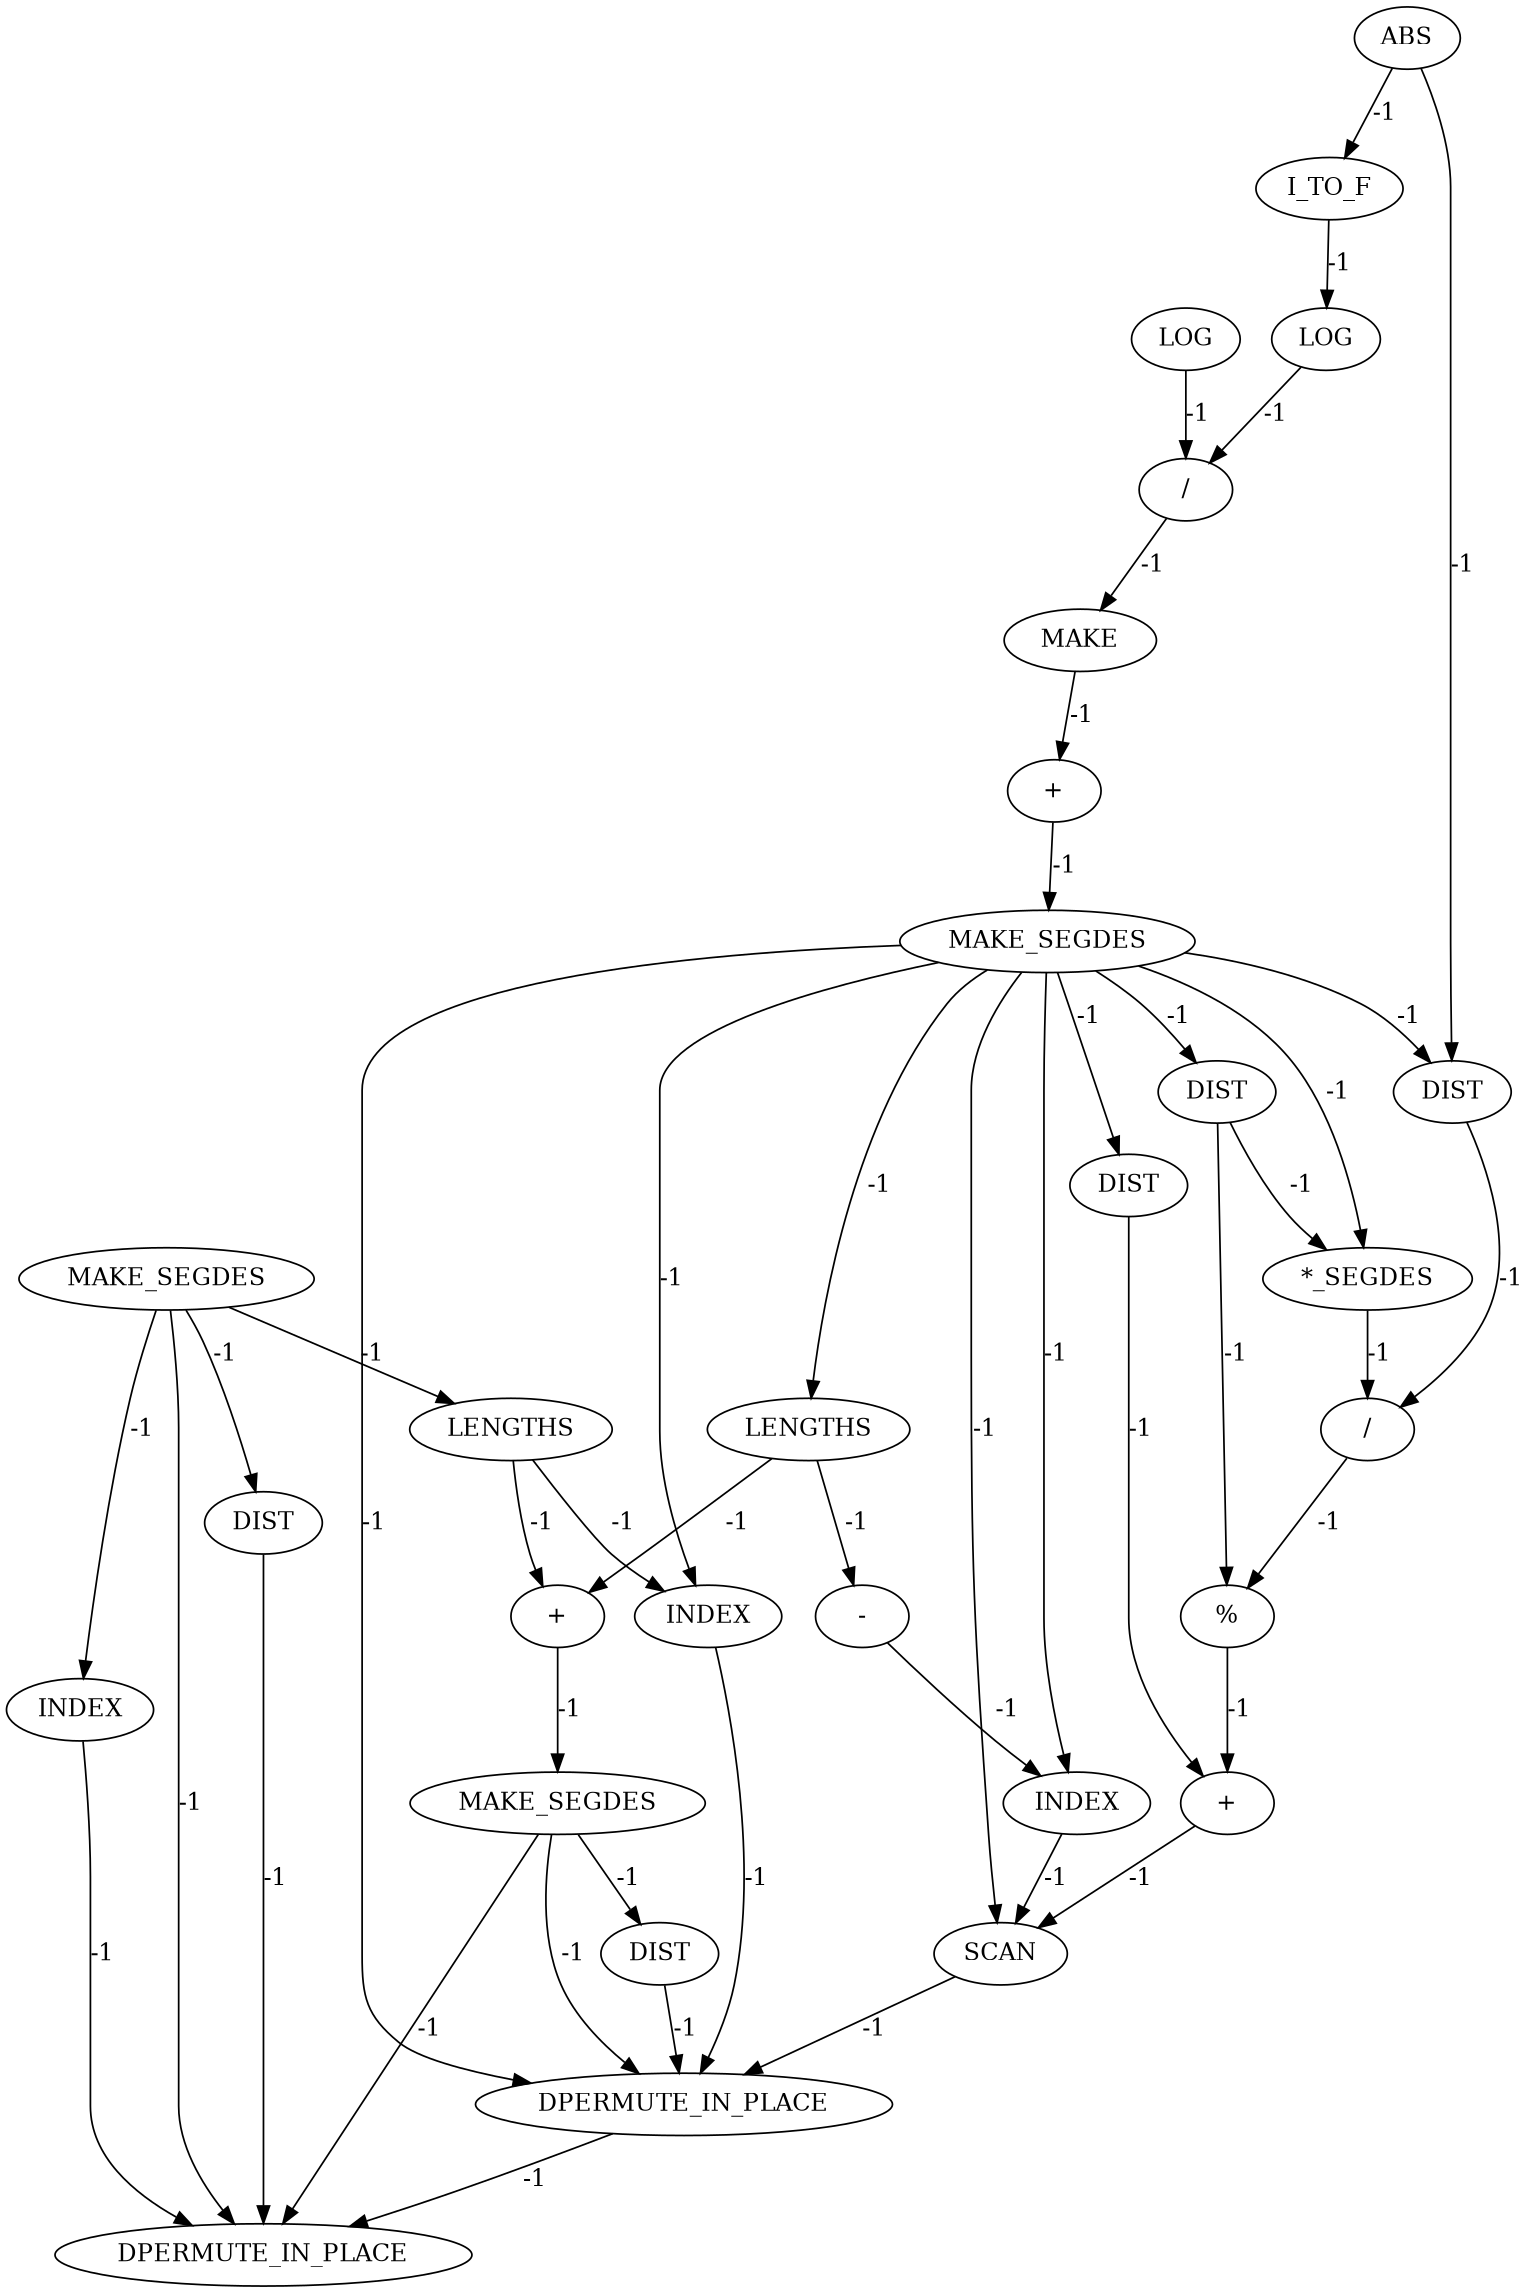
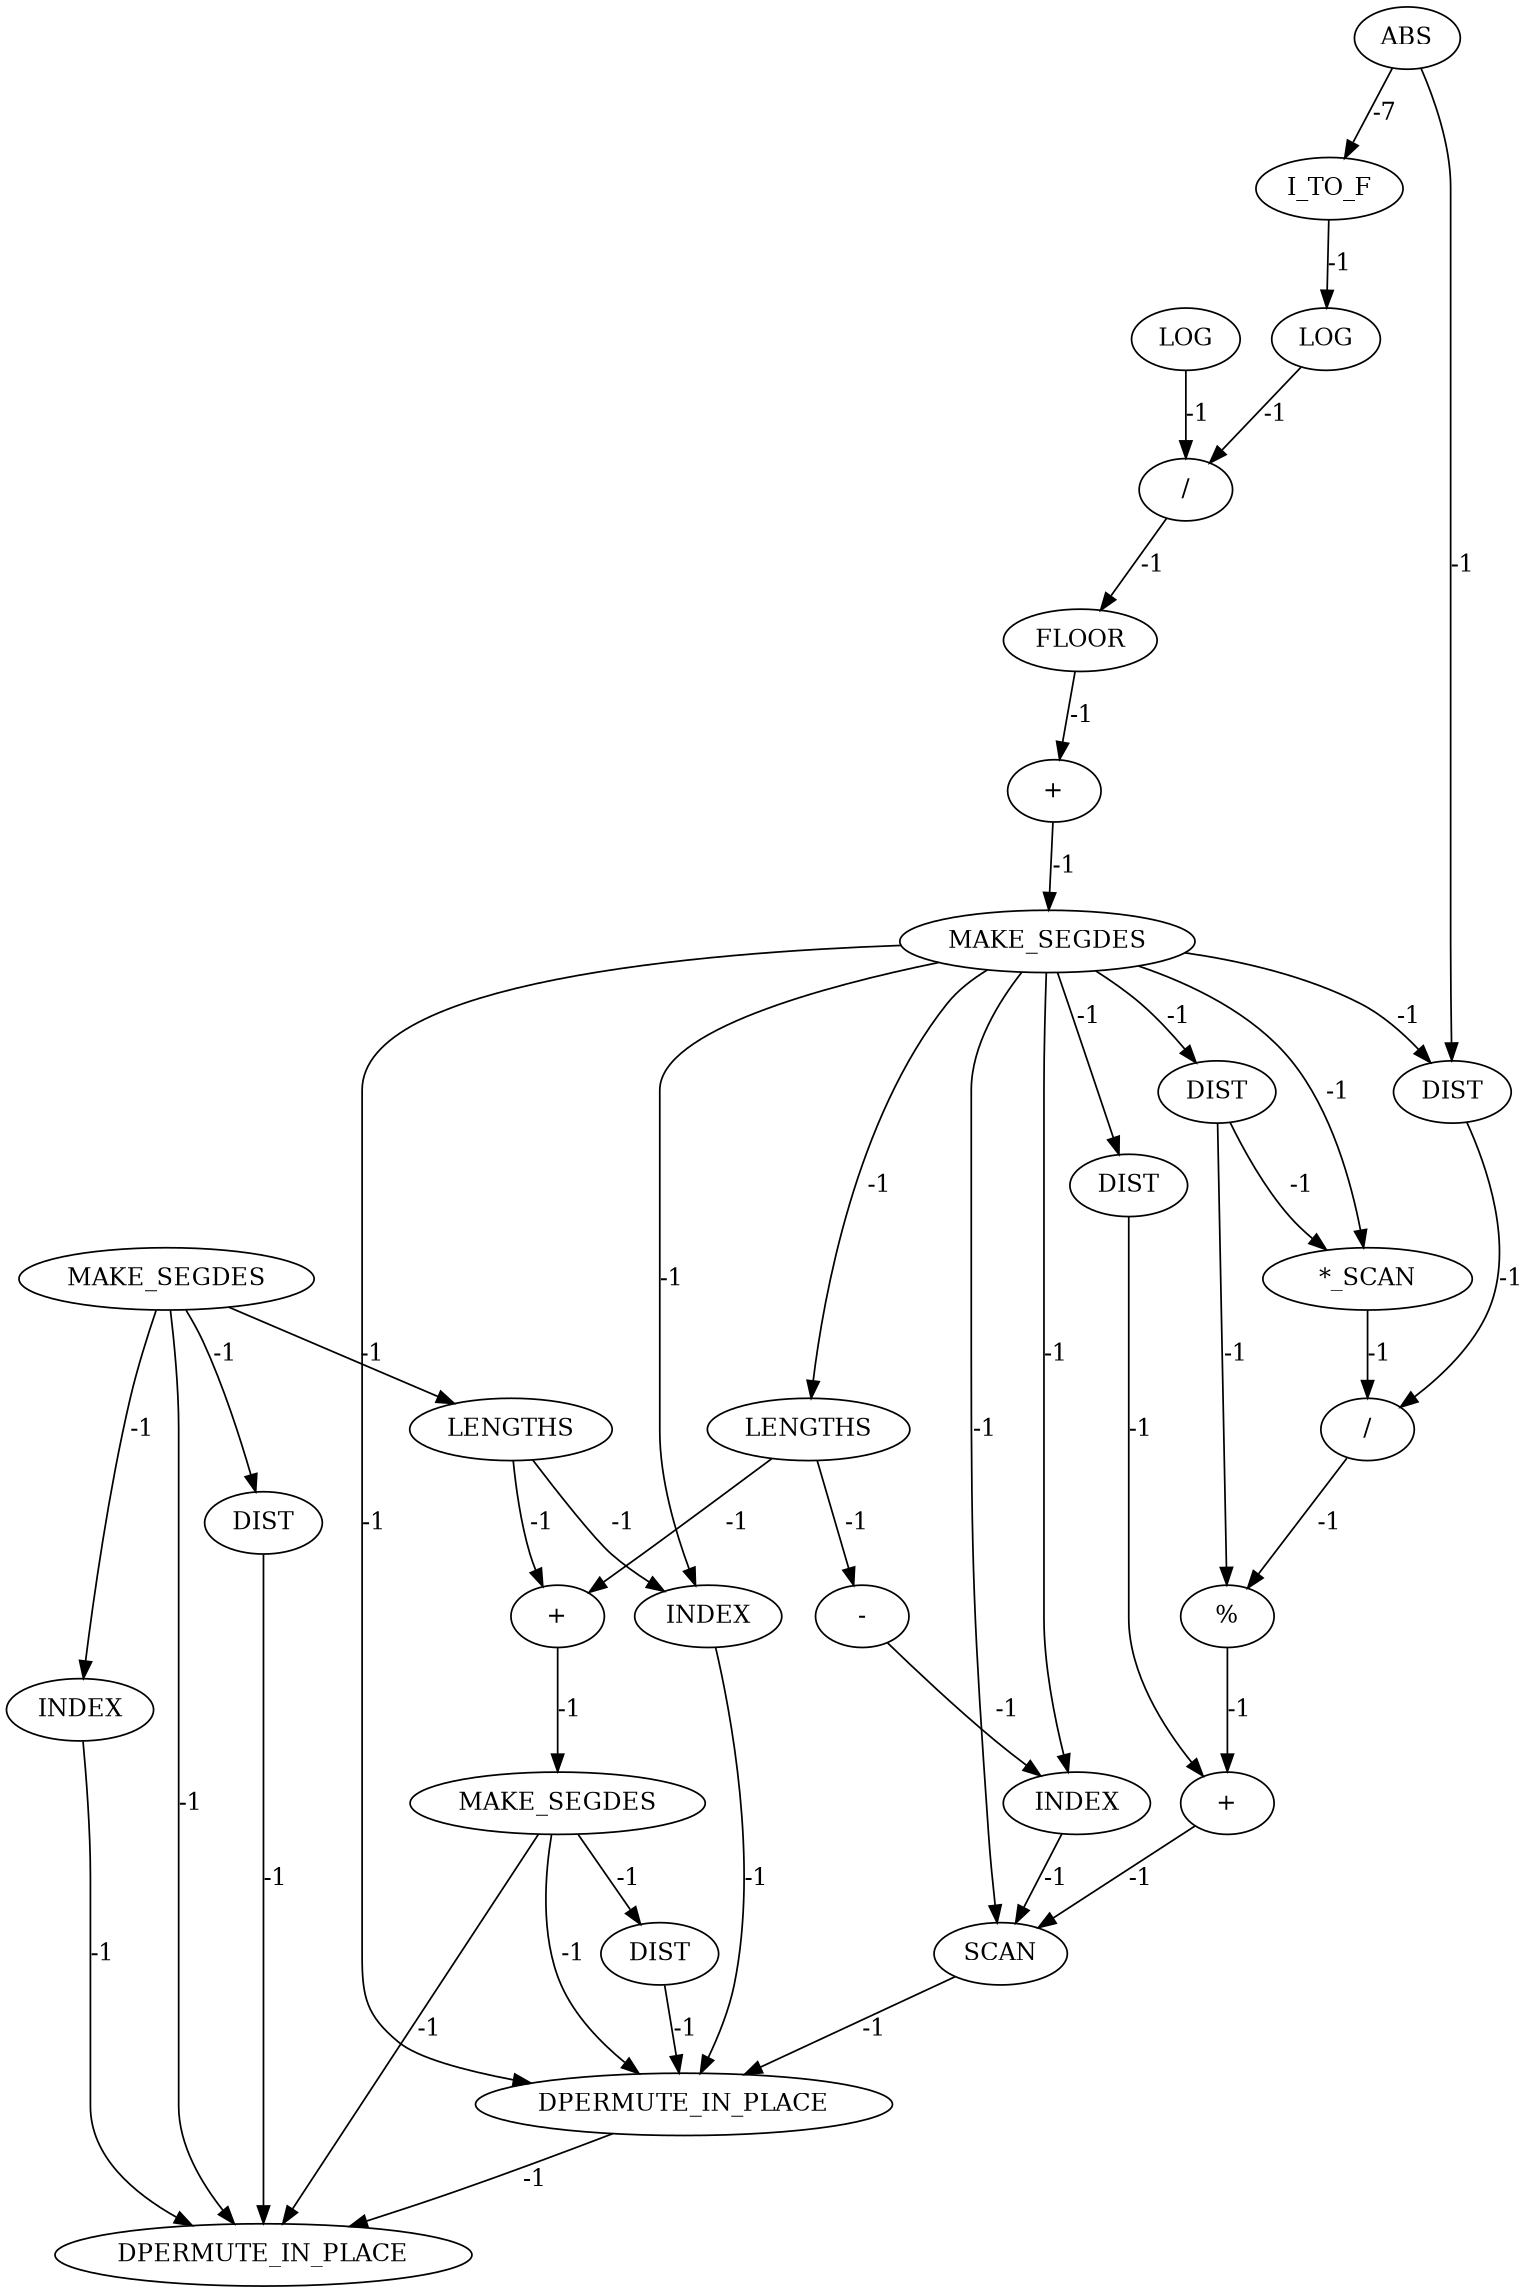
(1385, 113) -> (1385, 113)
(1080, 640) -> (1080, 640)
(1368, 1279) -> (1368, 1279)
